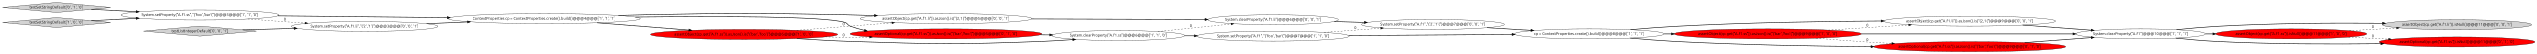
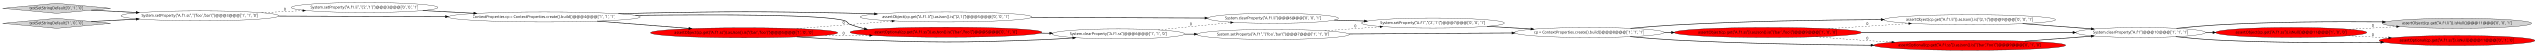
(200, 31) -> none
